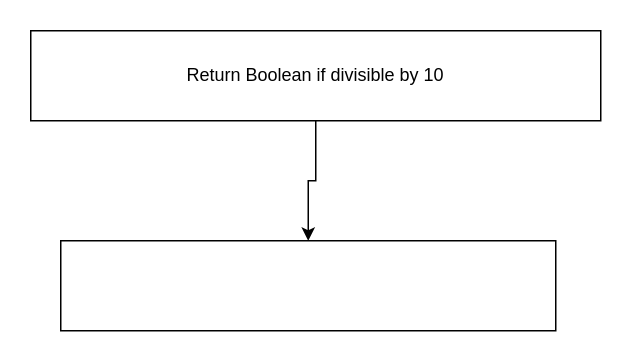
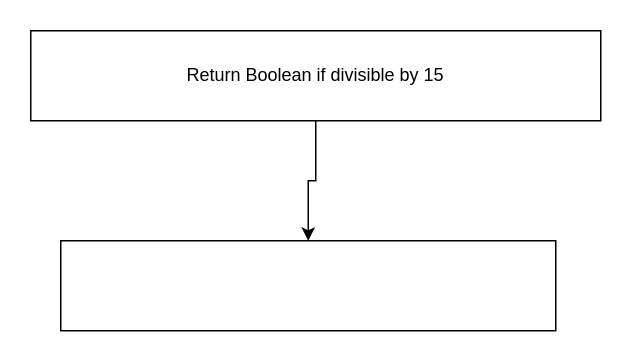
(316, 76) -> (316, 76)
